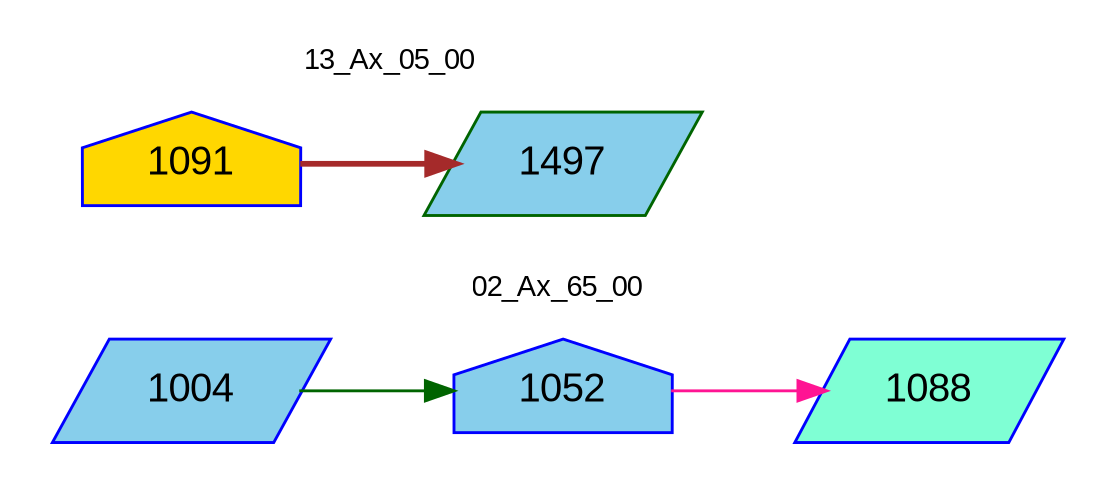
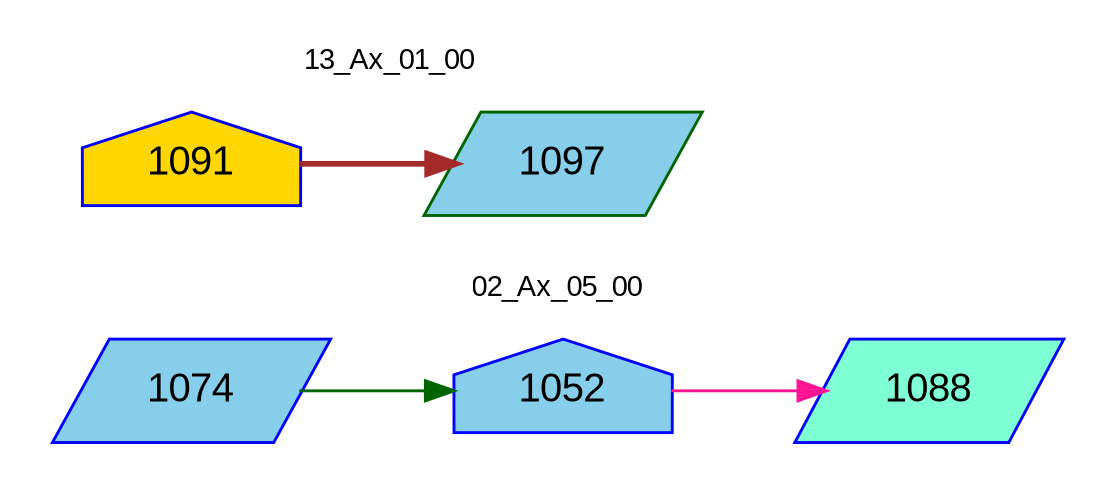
(390, 62) -> (390, 62)
(563, 164) -> (563, 164)
(558, 289) -> (558, 289)
(192, 391) -> (192, 391)
